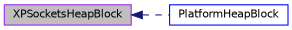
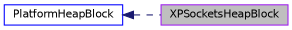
(156, 15) -> (147, 15)
